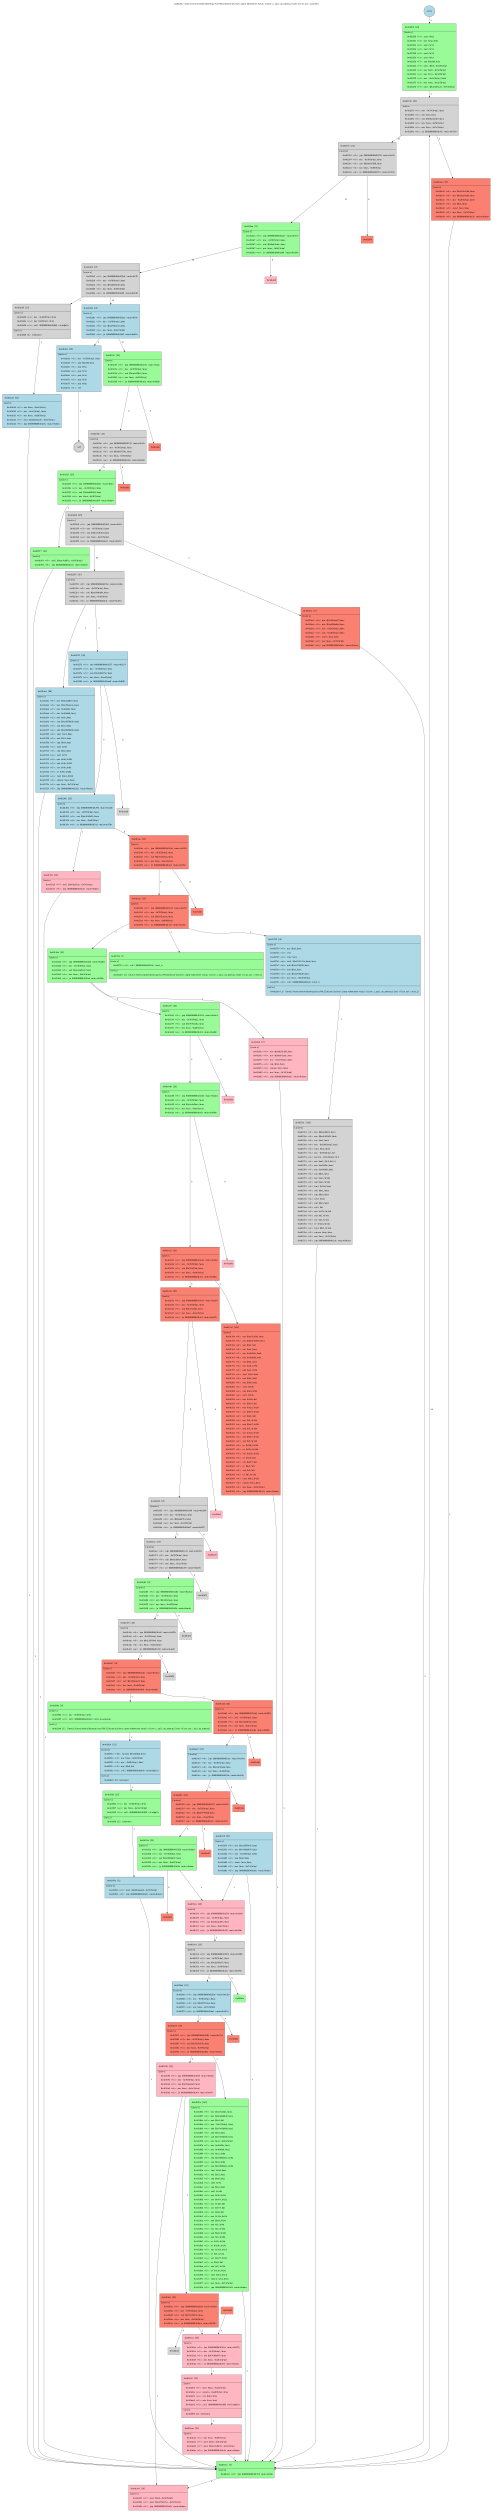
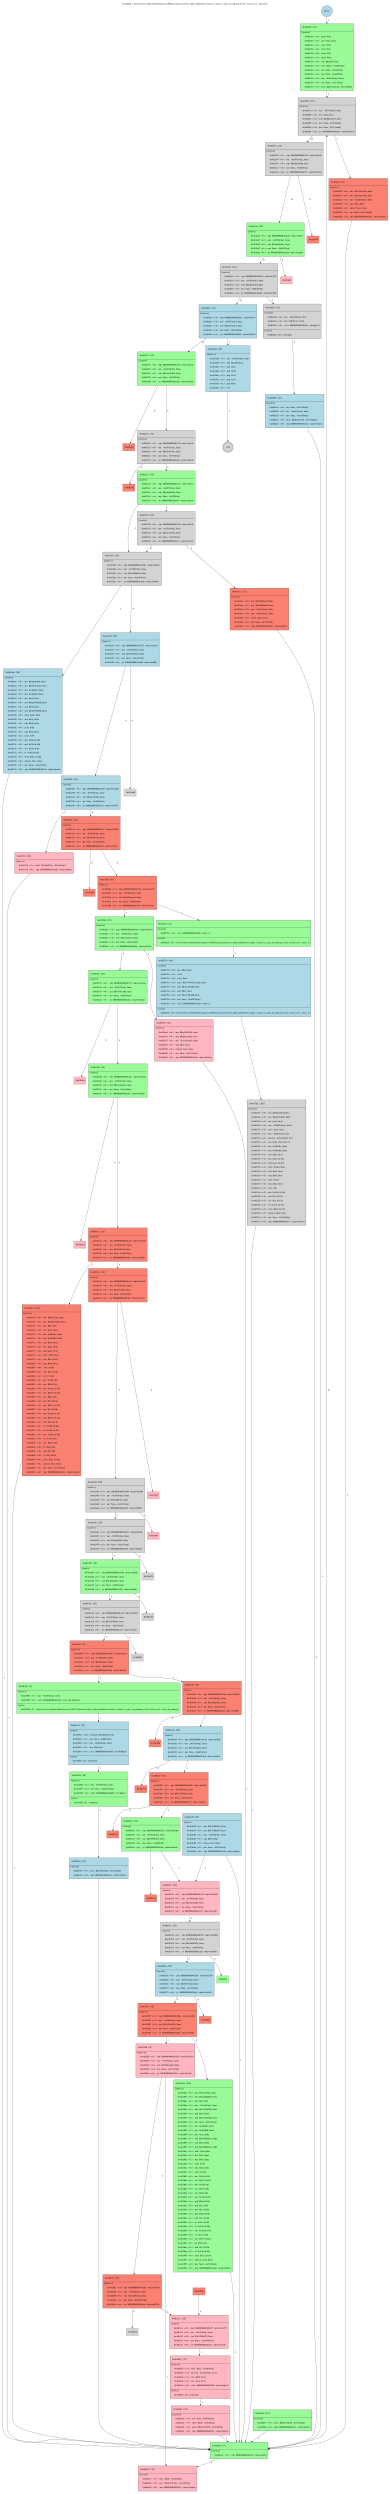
(60, 524) -> (129, 526)
(226, 933) -> (234, 951)
